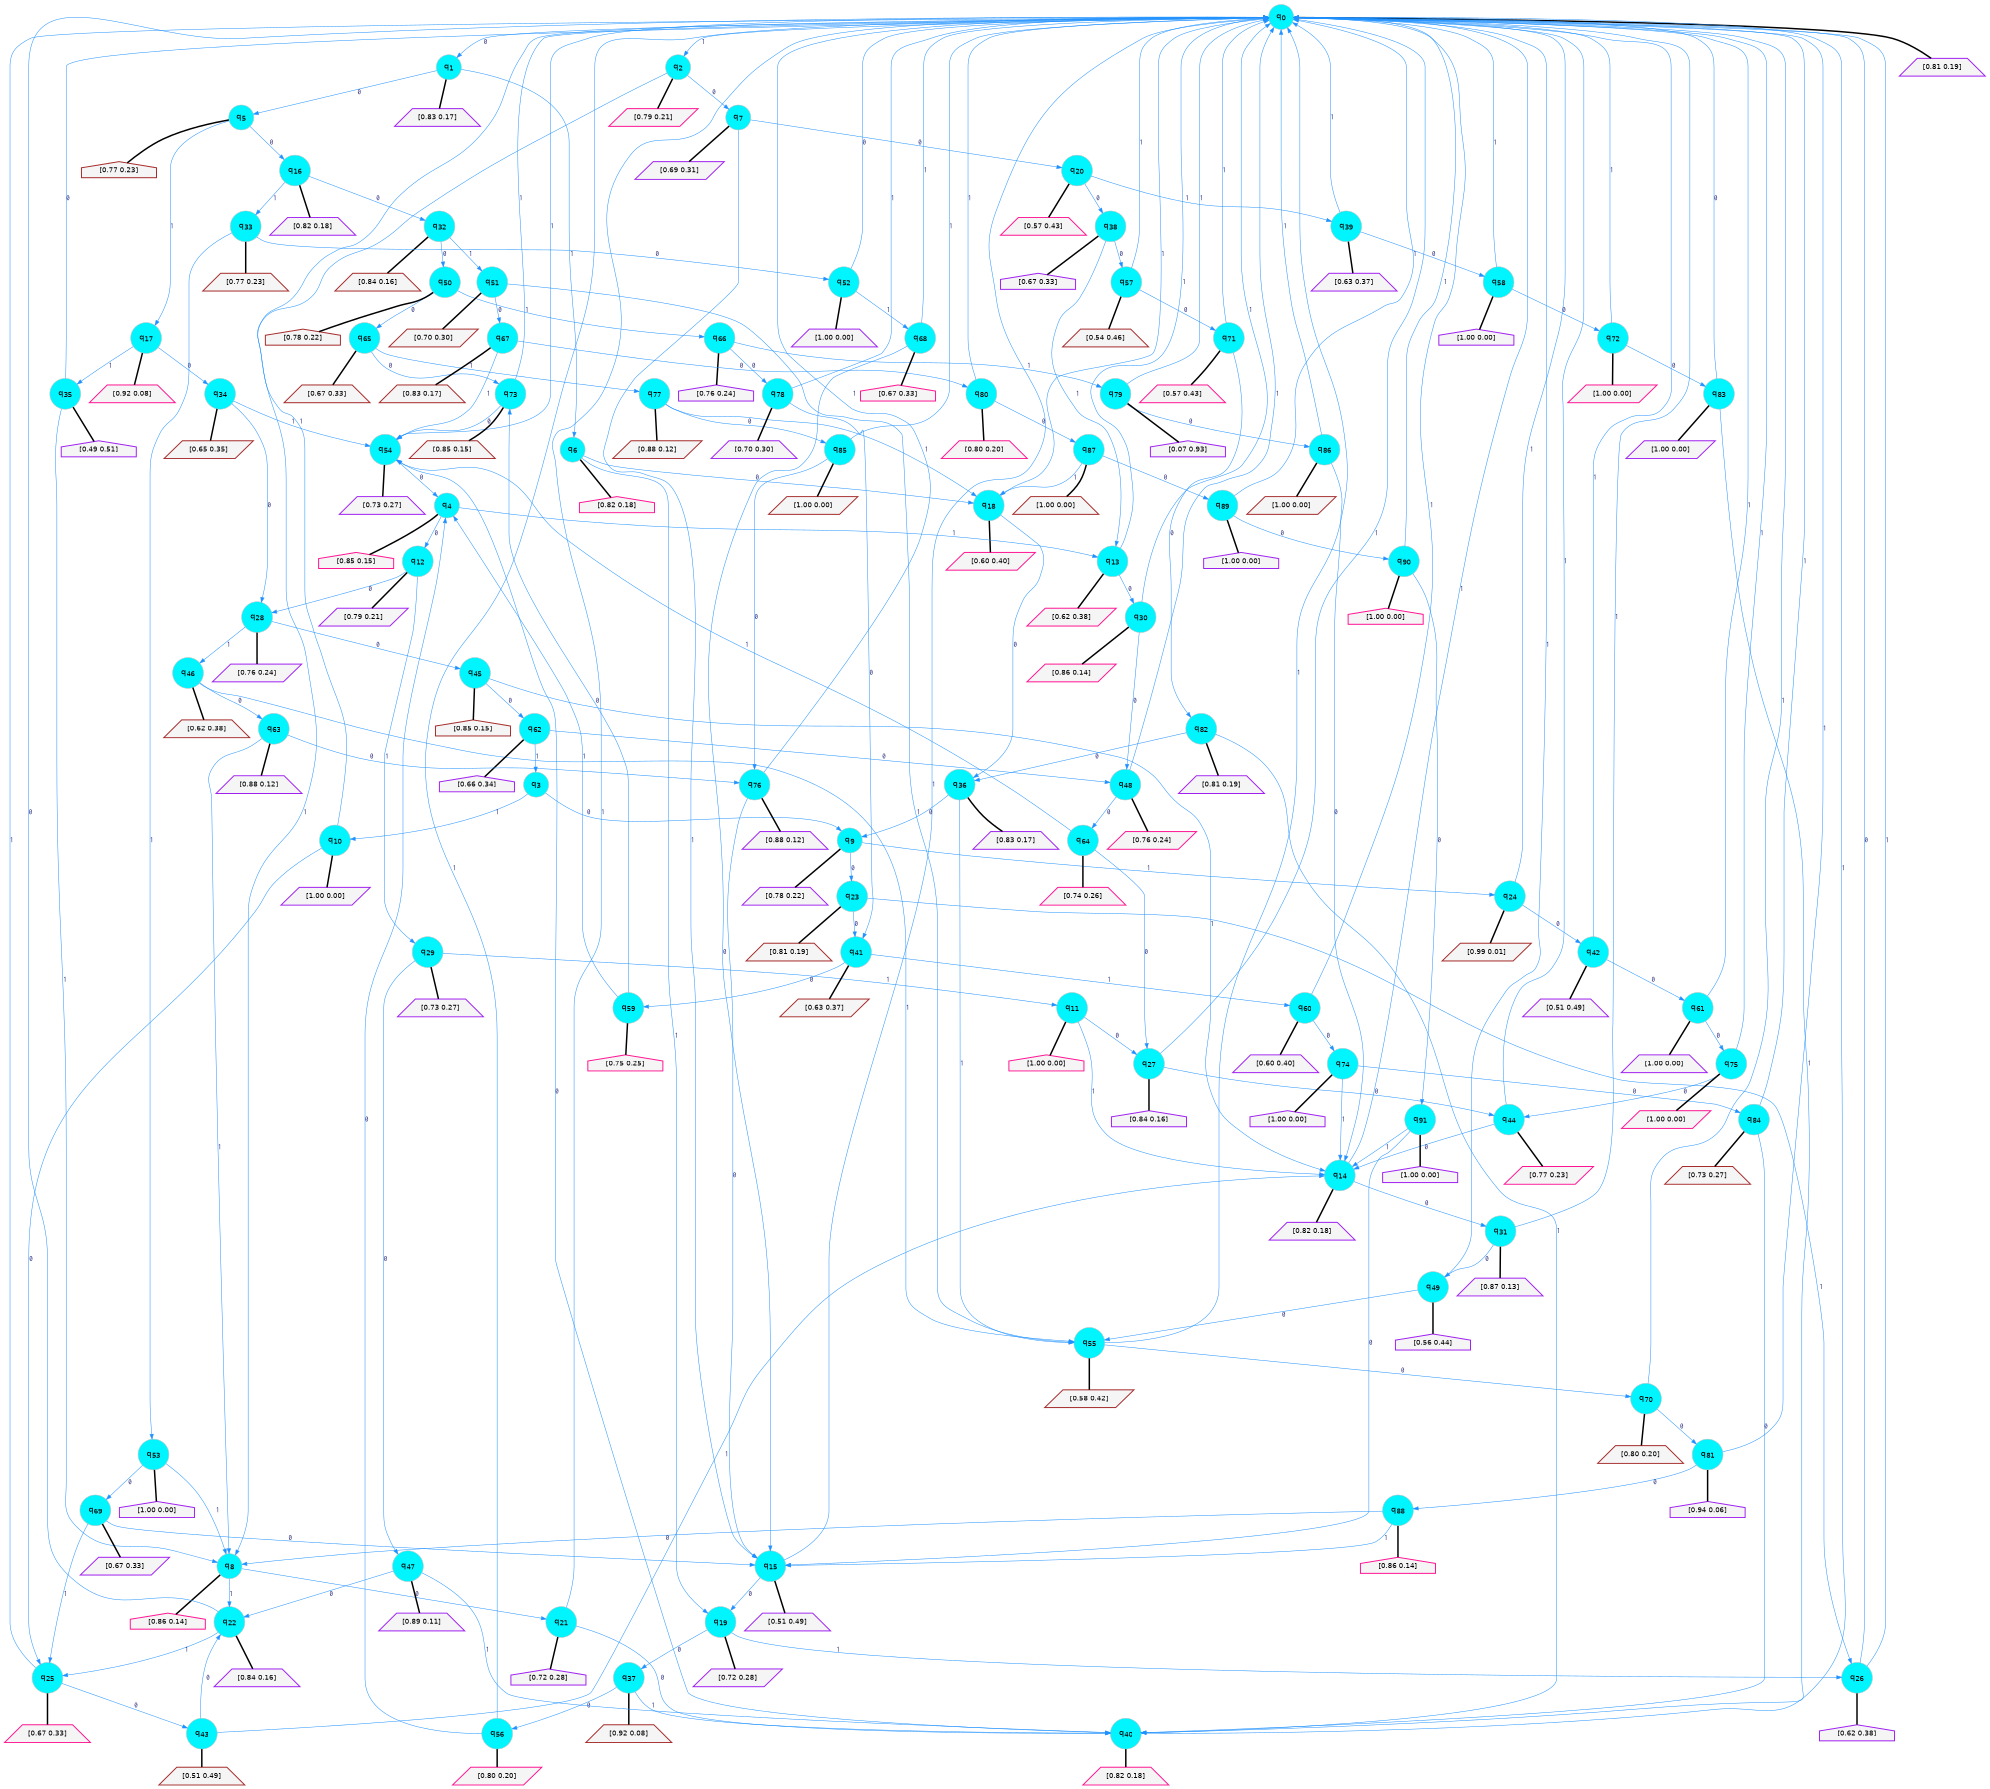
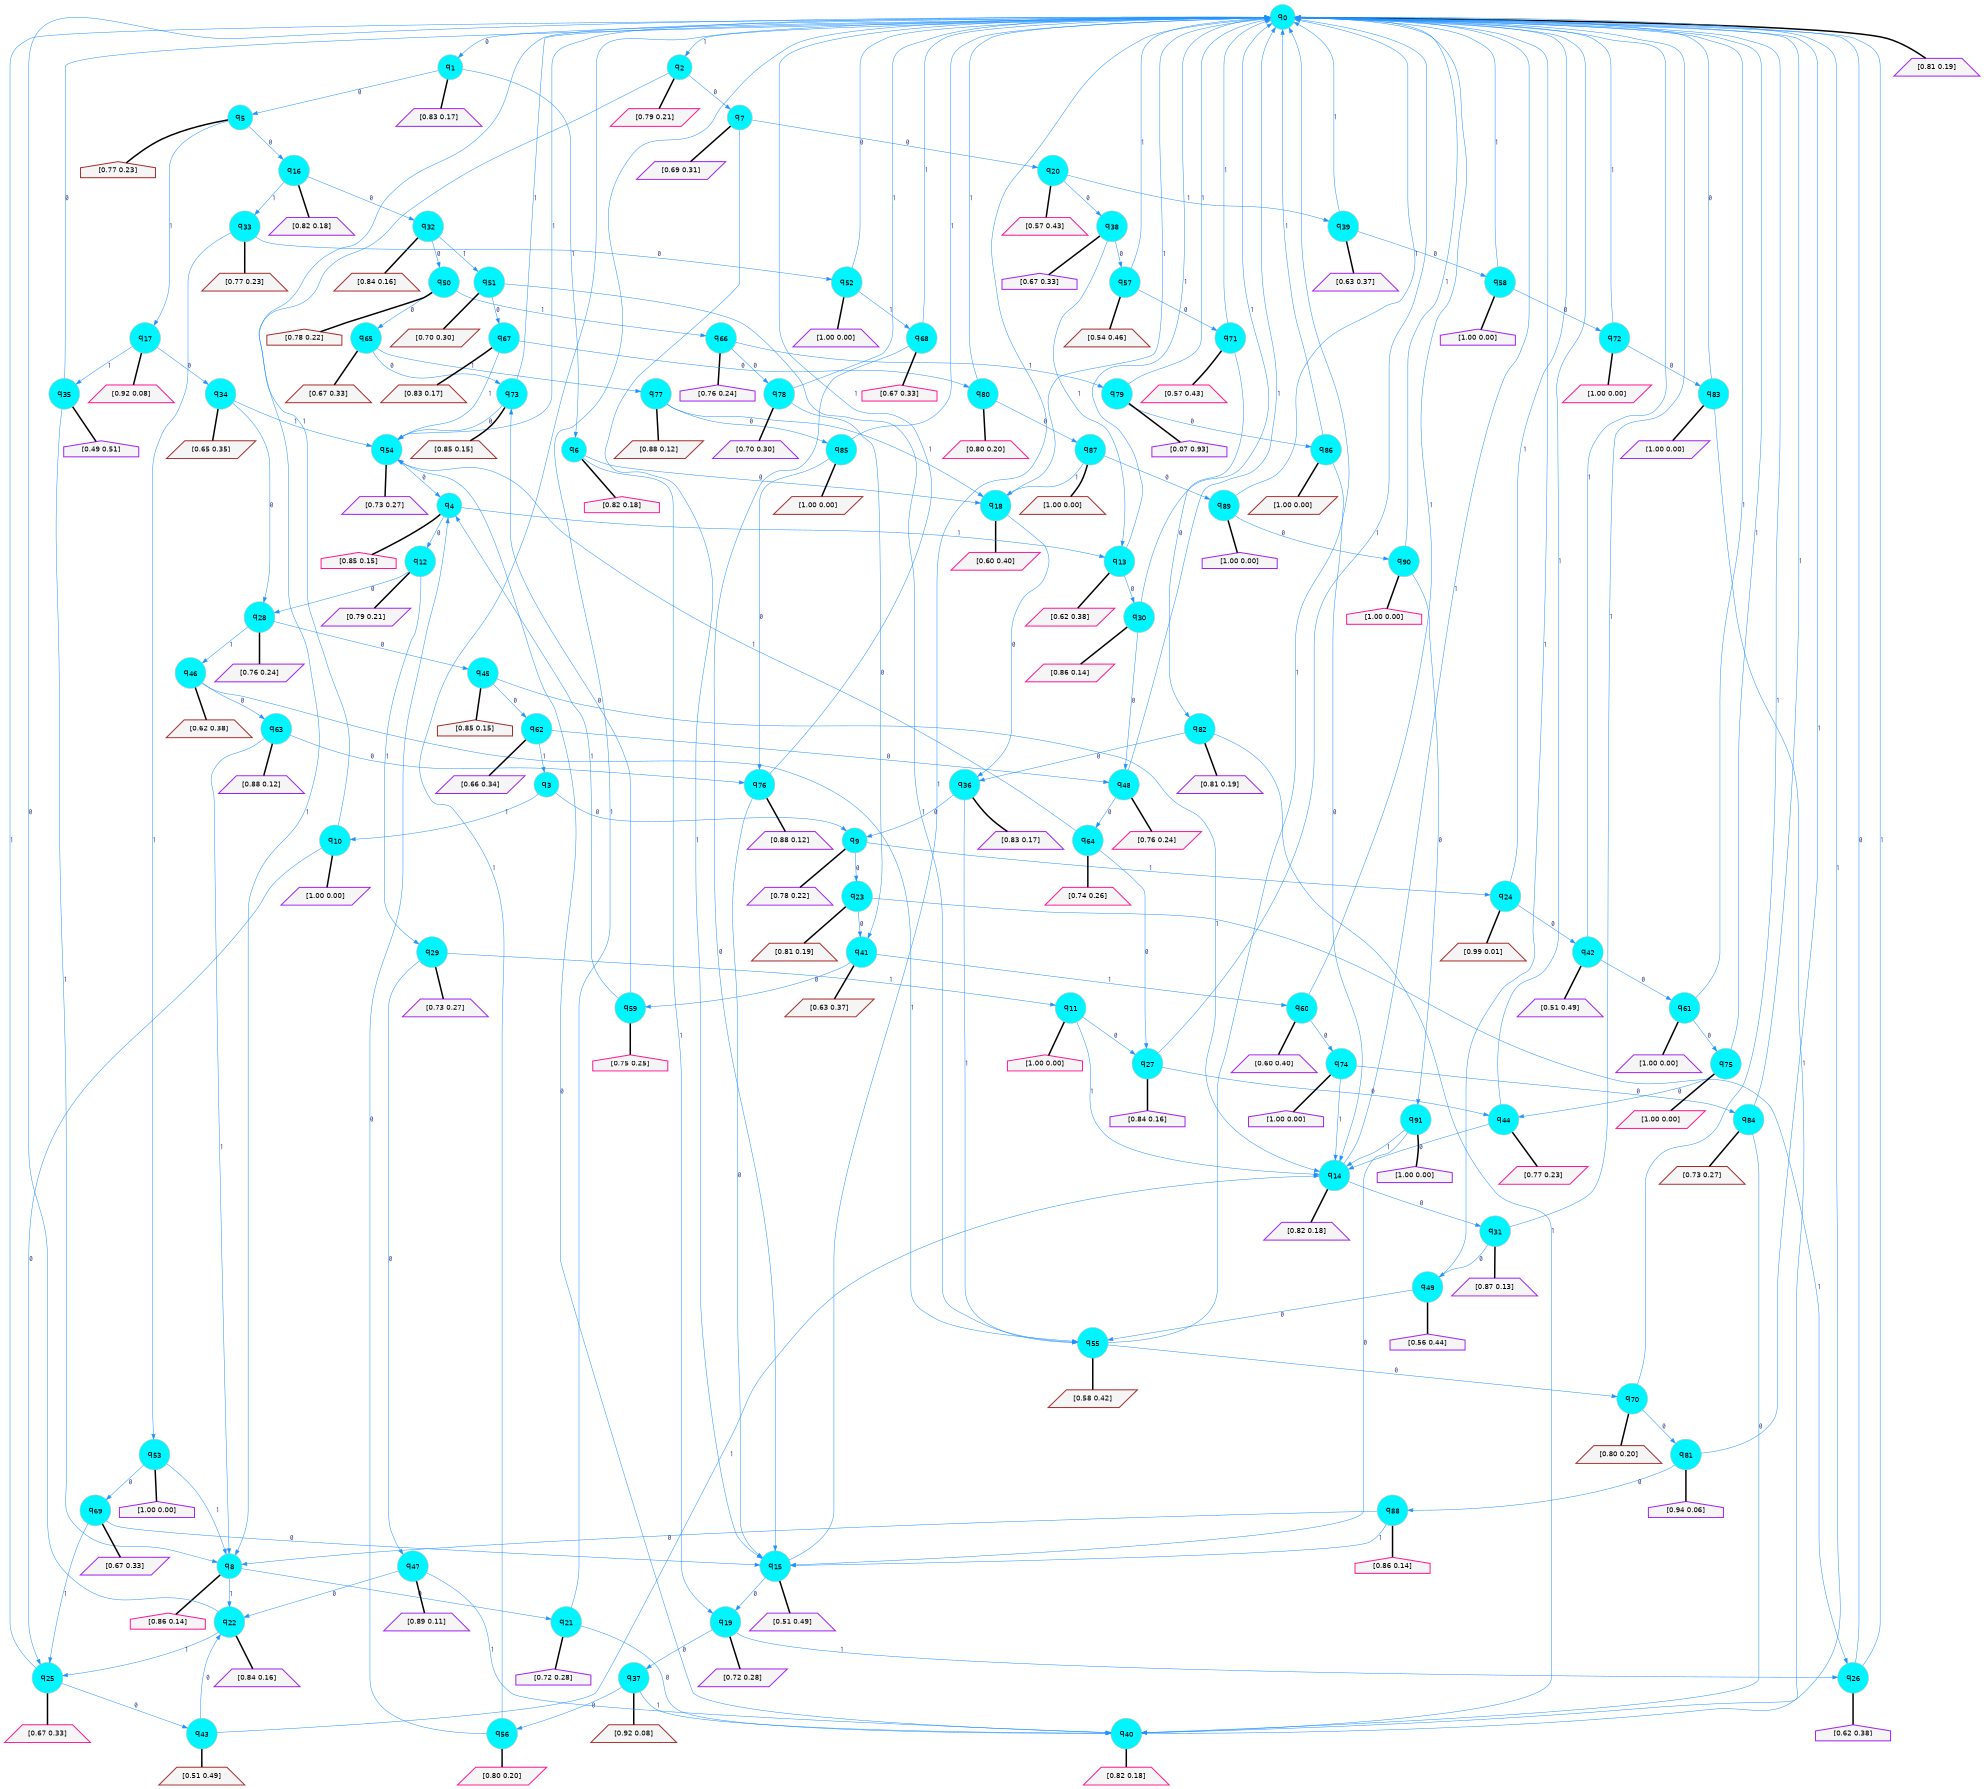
(477, 785) -> (480, 785)
(1487, 952) -> (1483, 952)
